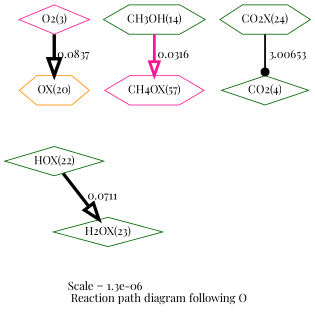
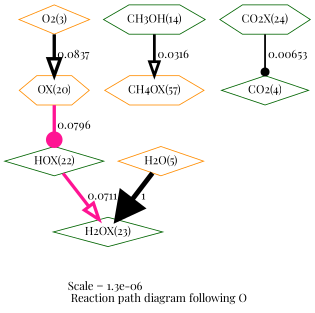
(54, 20) -> (54, 20)
(154, 48) -> (154, 48)
(286, 55) -> (286, 55)
(154, 90) -> (154, 90)
none -> (54, 119)
none -> (161, 161)
(76, 190) -> (76, 190)
